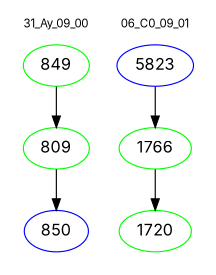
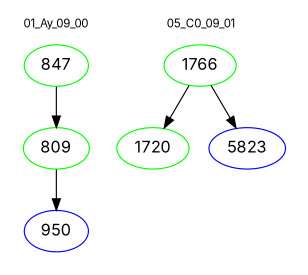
(56, 25) -> (56, 25)
(155, 25) -> (201, 25)
(56, 66) -> (56, 66)
(155, 101) -> (221, 102)
(56, 231) -> (56, 231)
